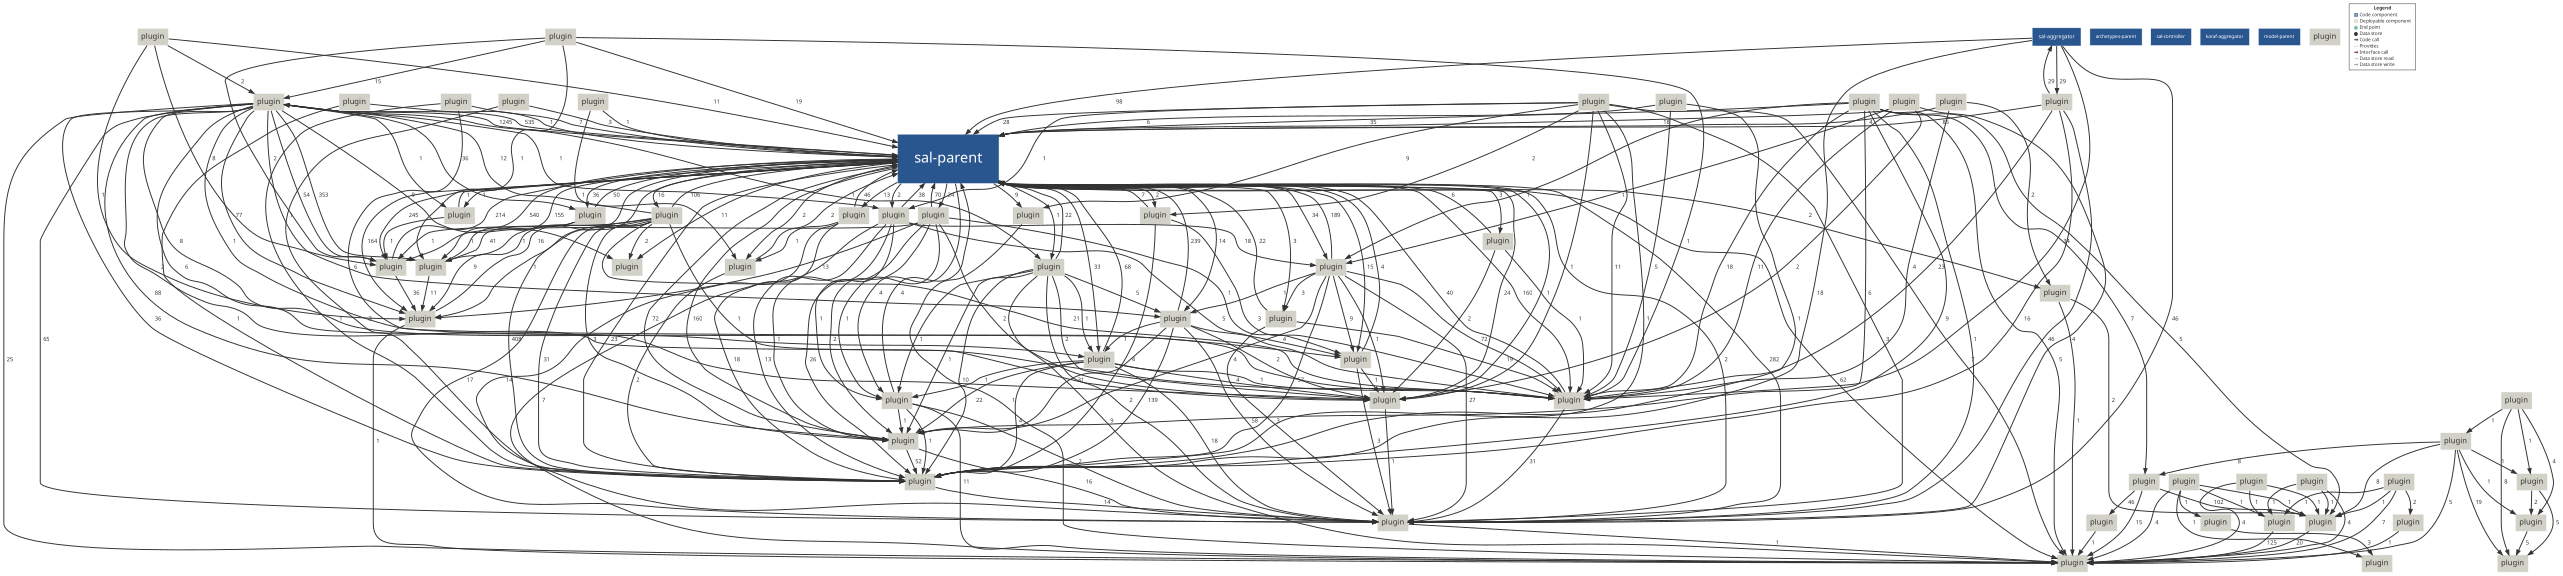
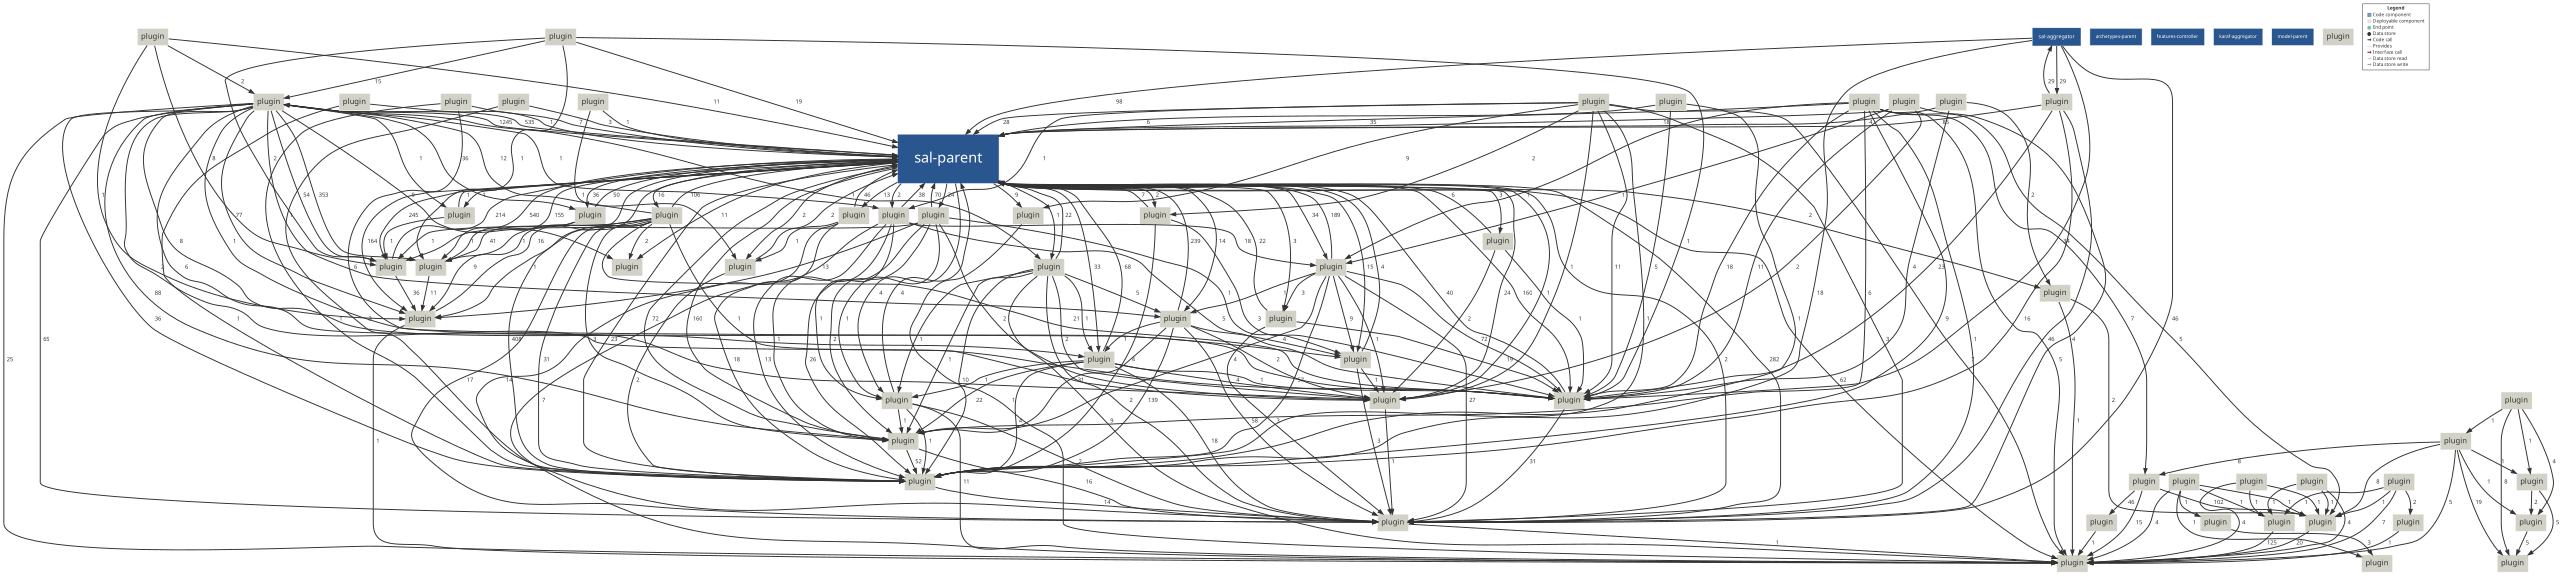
(2171, 37) -> (2178, 37)
